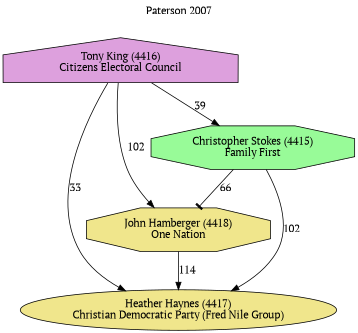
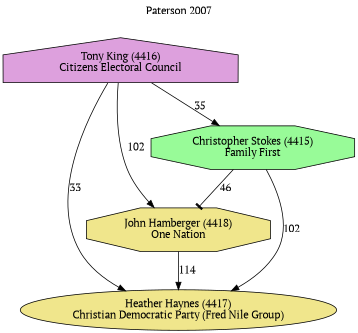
(200, 107) -> (200, 107)
(226, 189) -> (226, 189)
